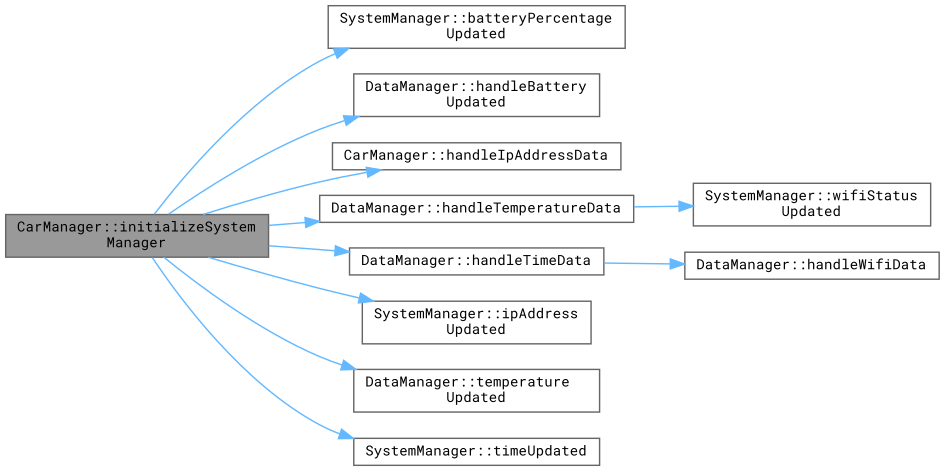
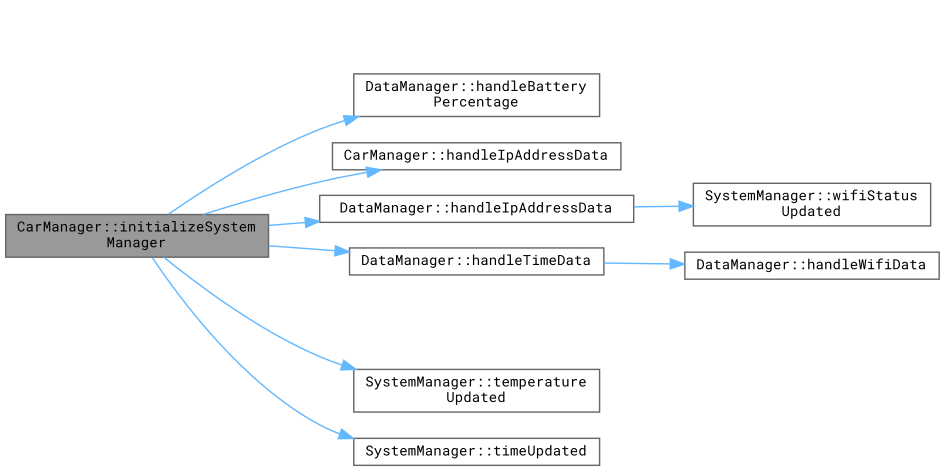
(477, 27) -> none
(477, 95) -> (477, 95)
(477, 209) -> (477, 209)
(477, 323) -> none
(477, 391) -> (477, 391)
